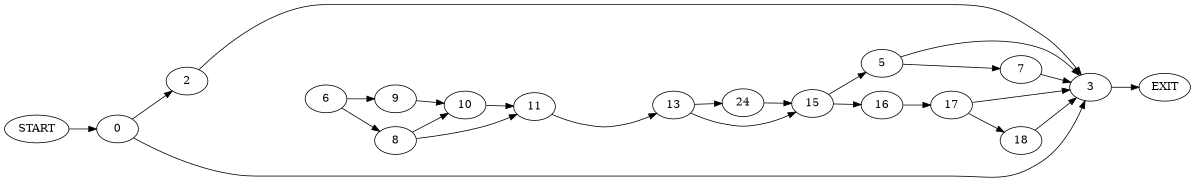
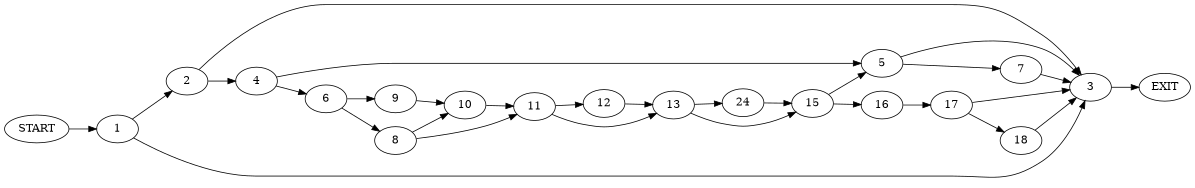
none -> (257, 81)
none -> (604, 103)
(118, 129) -> (118, 129)
